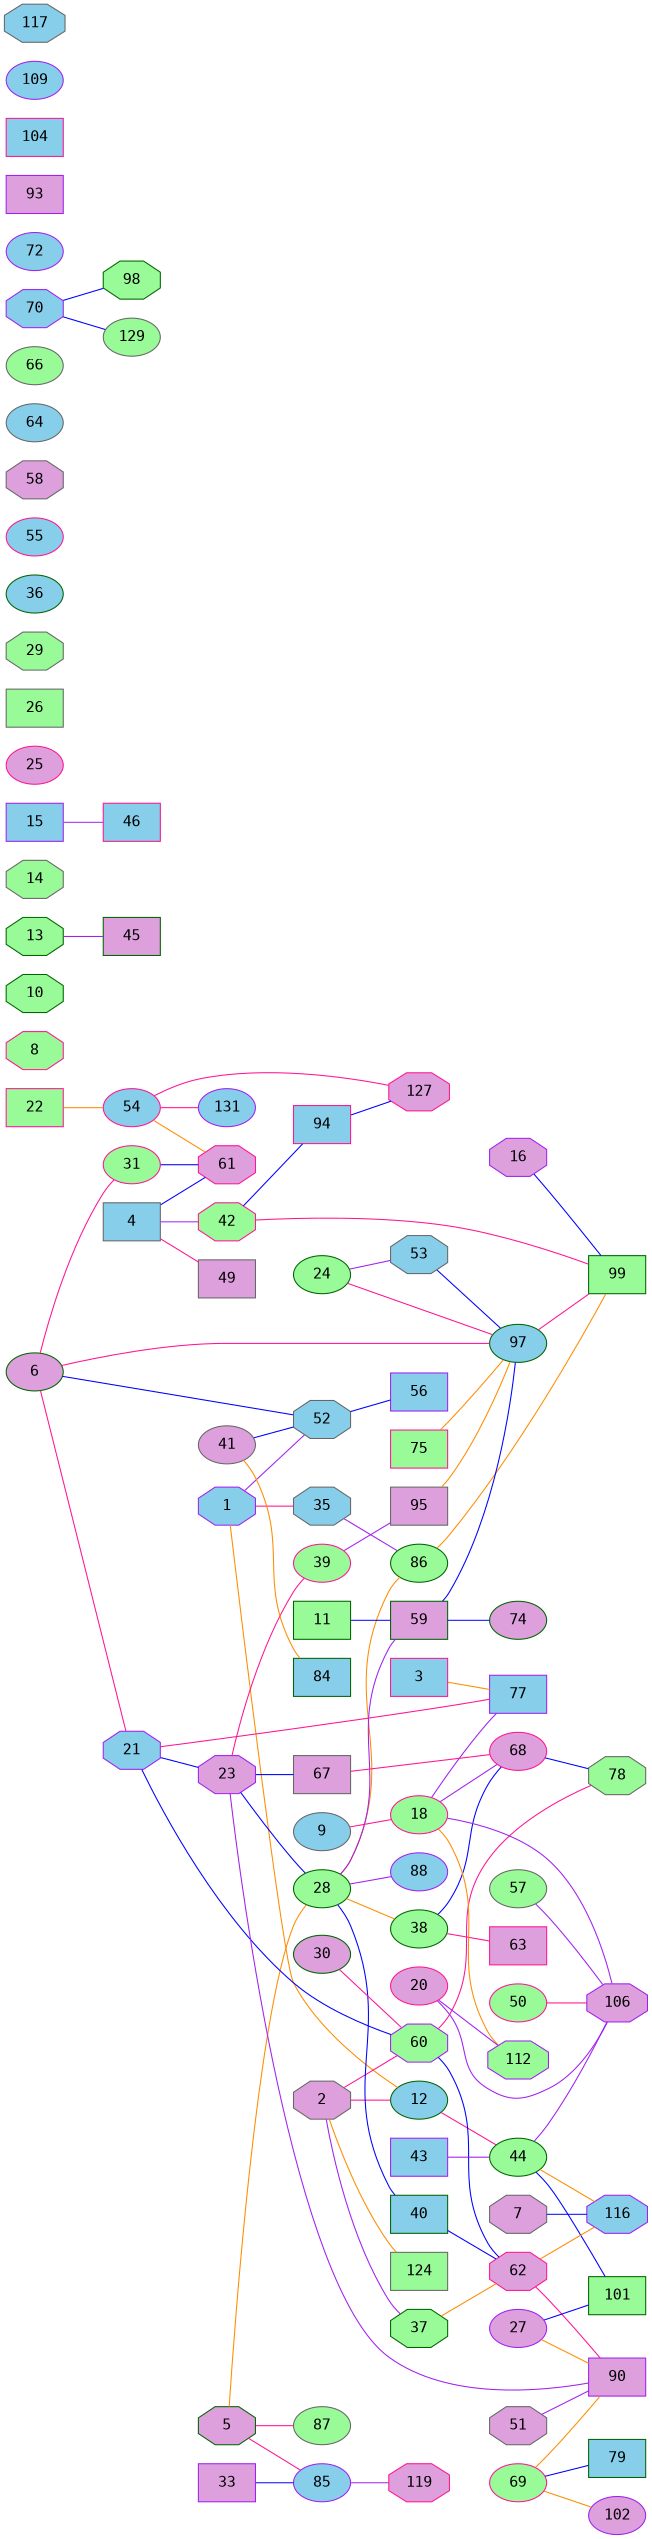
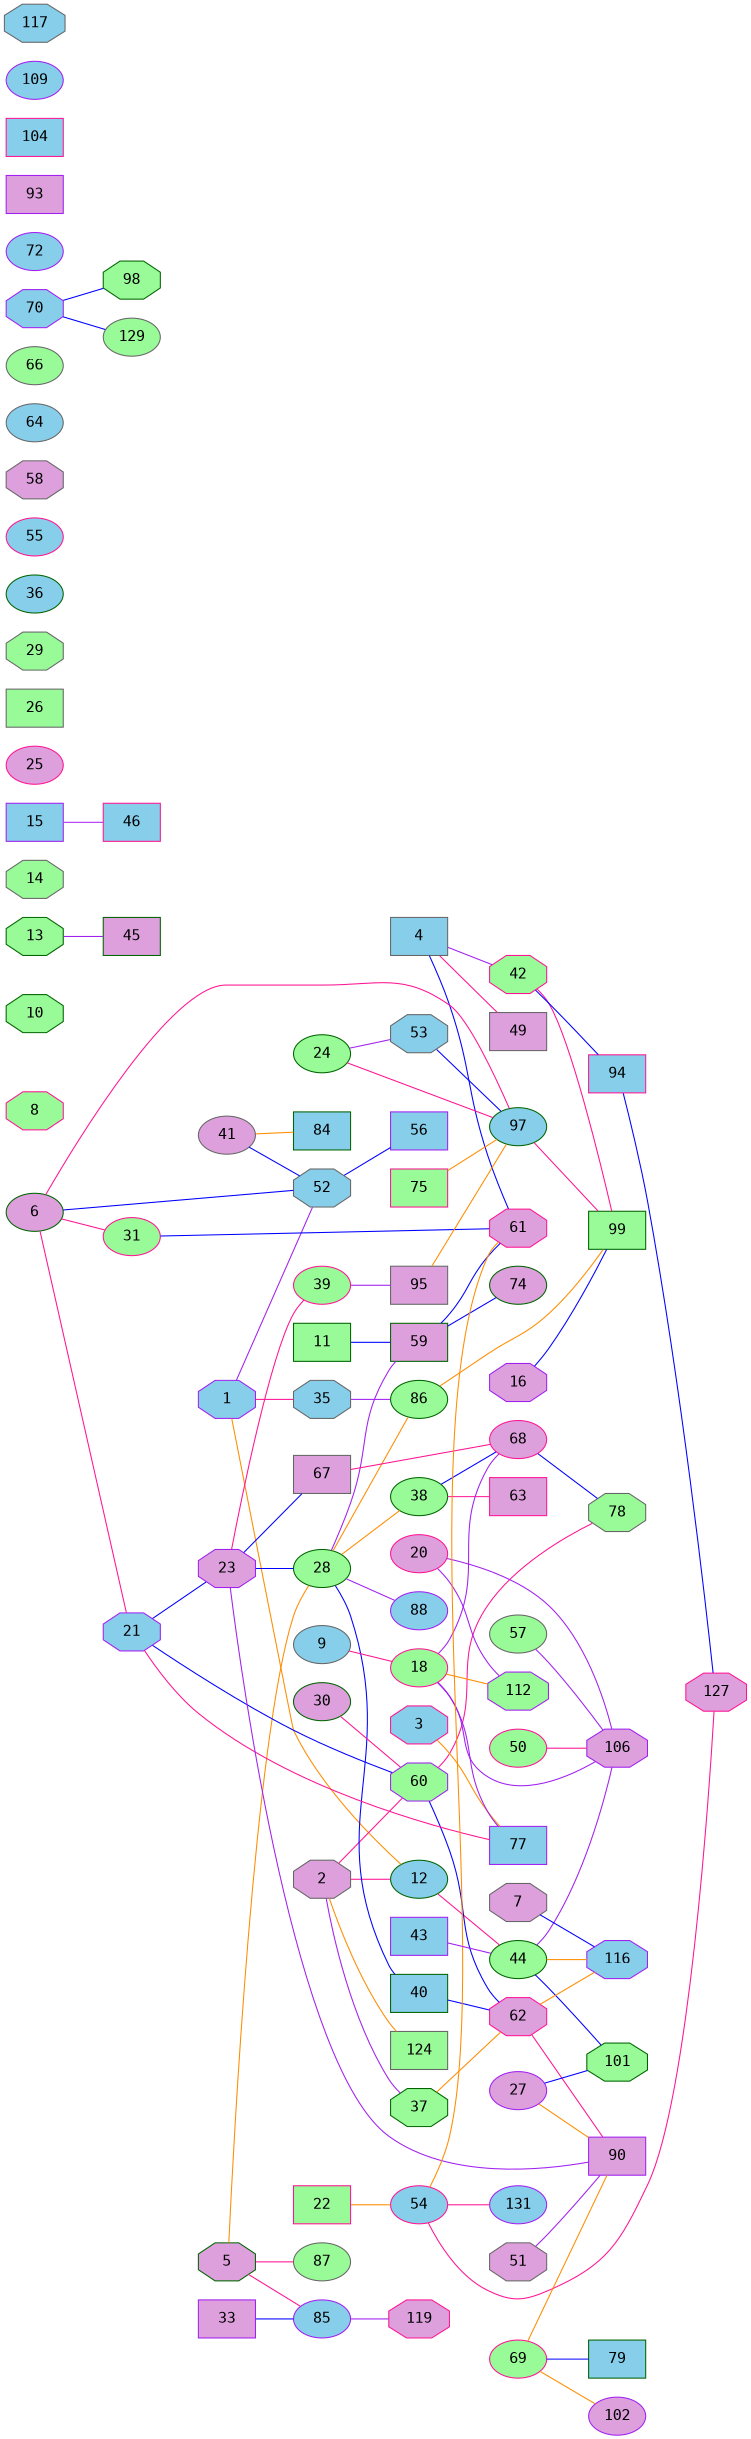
(490, 1492) -> (470, 1283)
(419, 1677) -> (419, 1725)
(617, 2296) -> (617, 2062)
